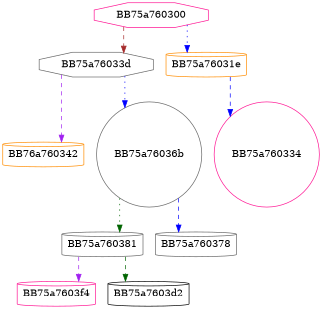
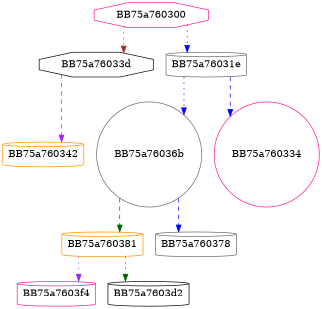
(124, 36) -> (124, 36)
(96, 65) -> (96, 65)
(206, 65) -> (206, 65)
(125, 88) -> (184, 92)
(43, 154) -> (43, 154)
(120, 212) -> (120, 212)
(102, 244) -> (102, 244)
(79, 266) -> (79, 266)
(125, 266) -> (125, 266)
